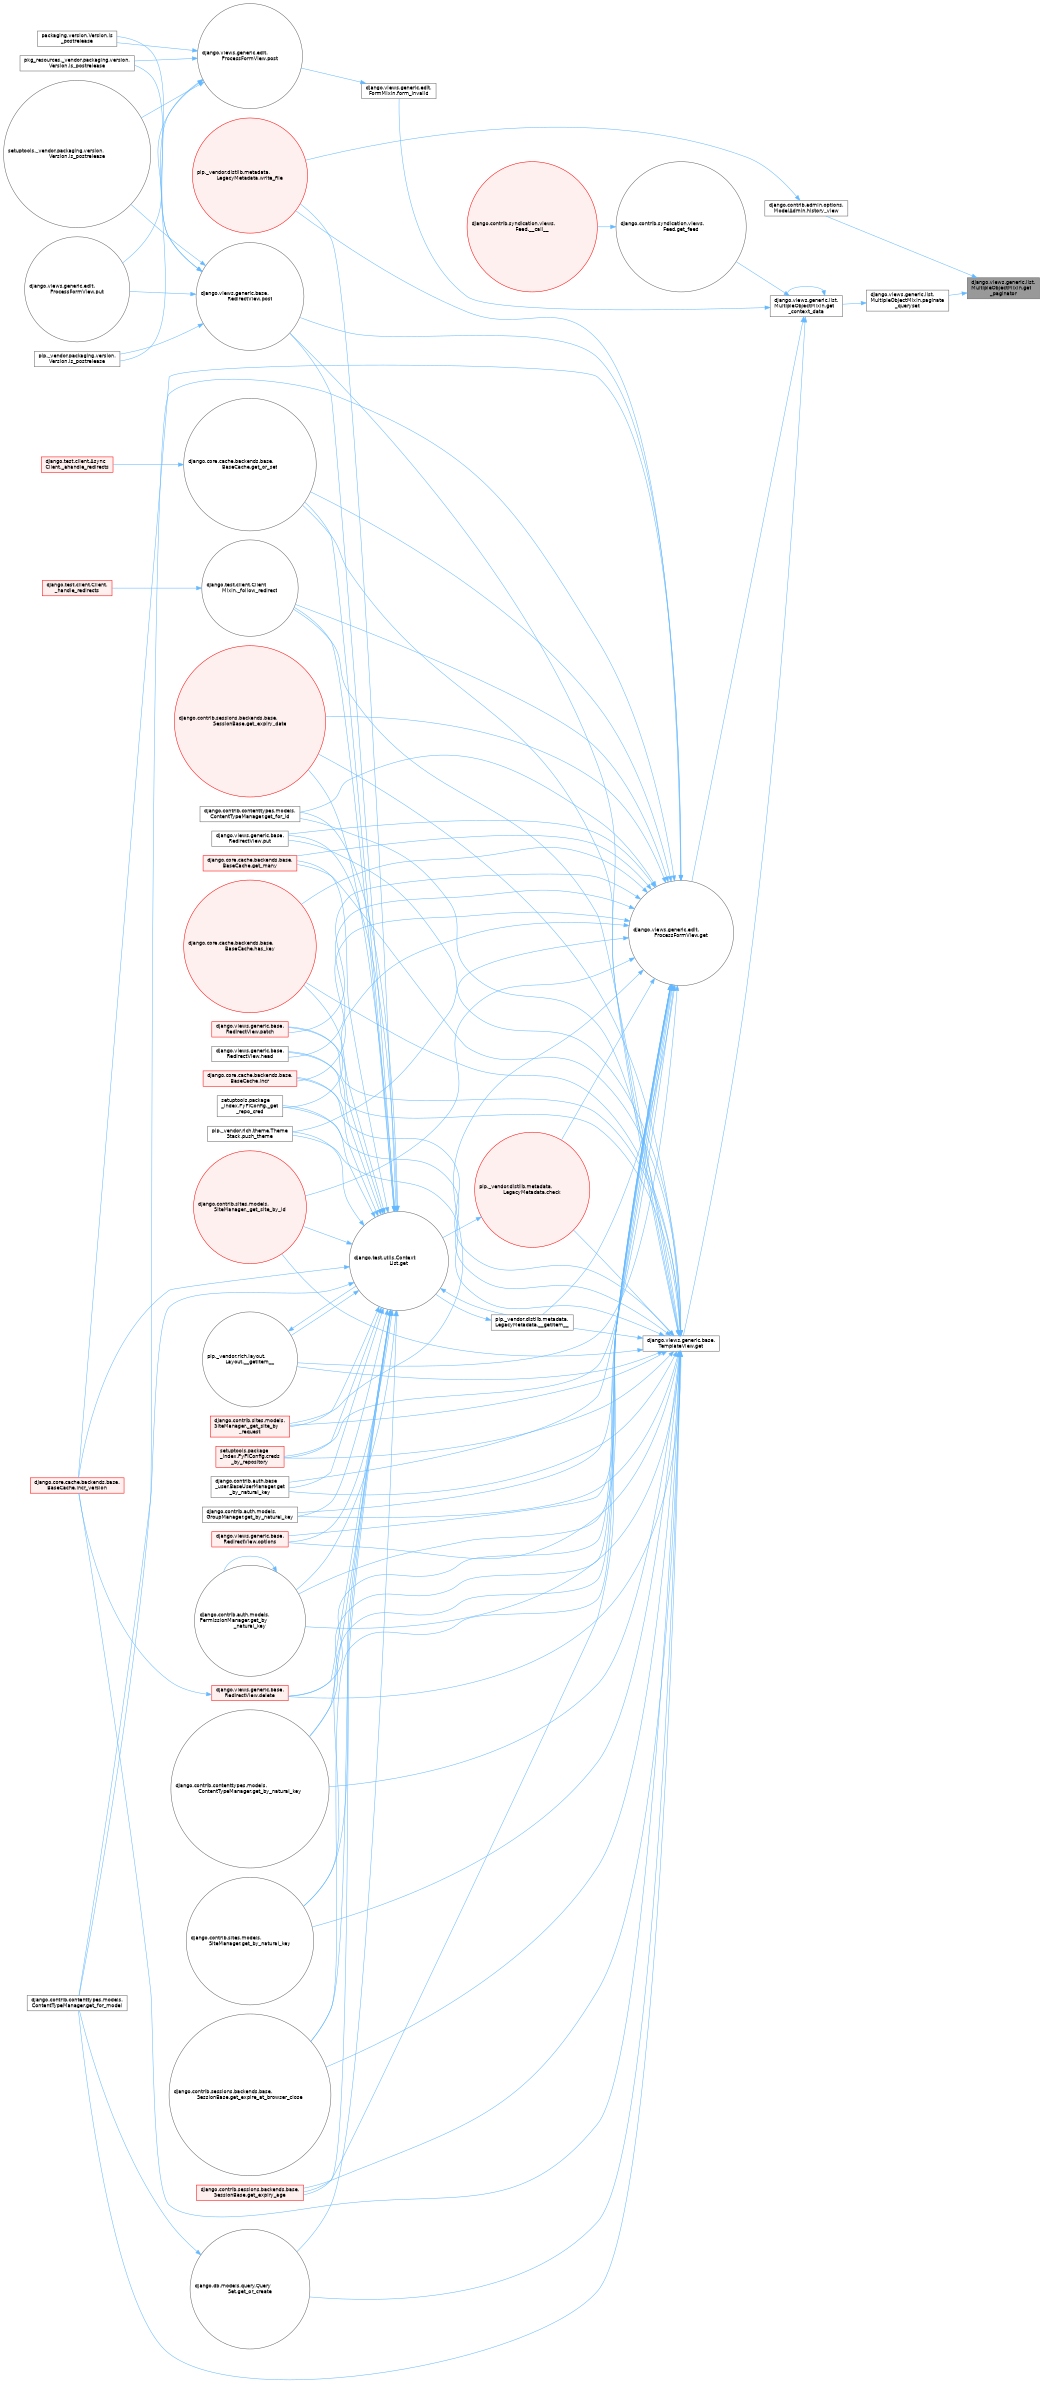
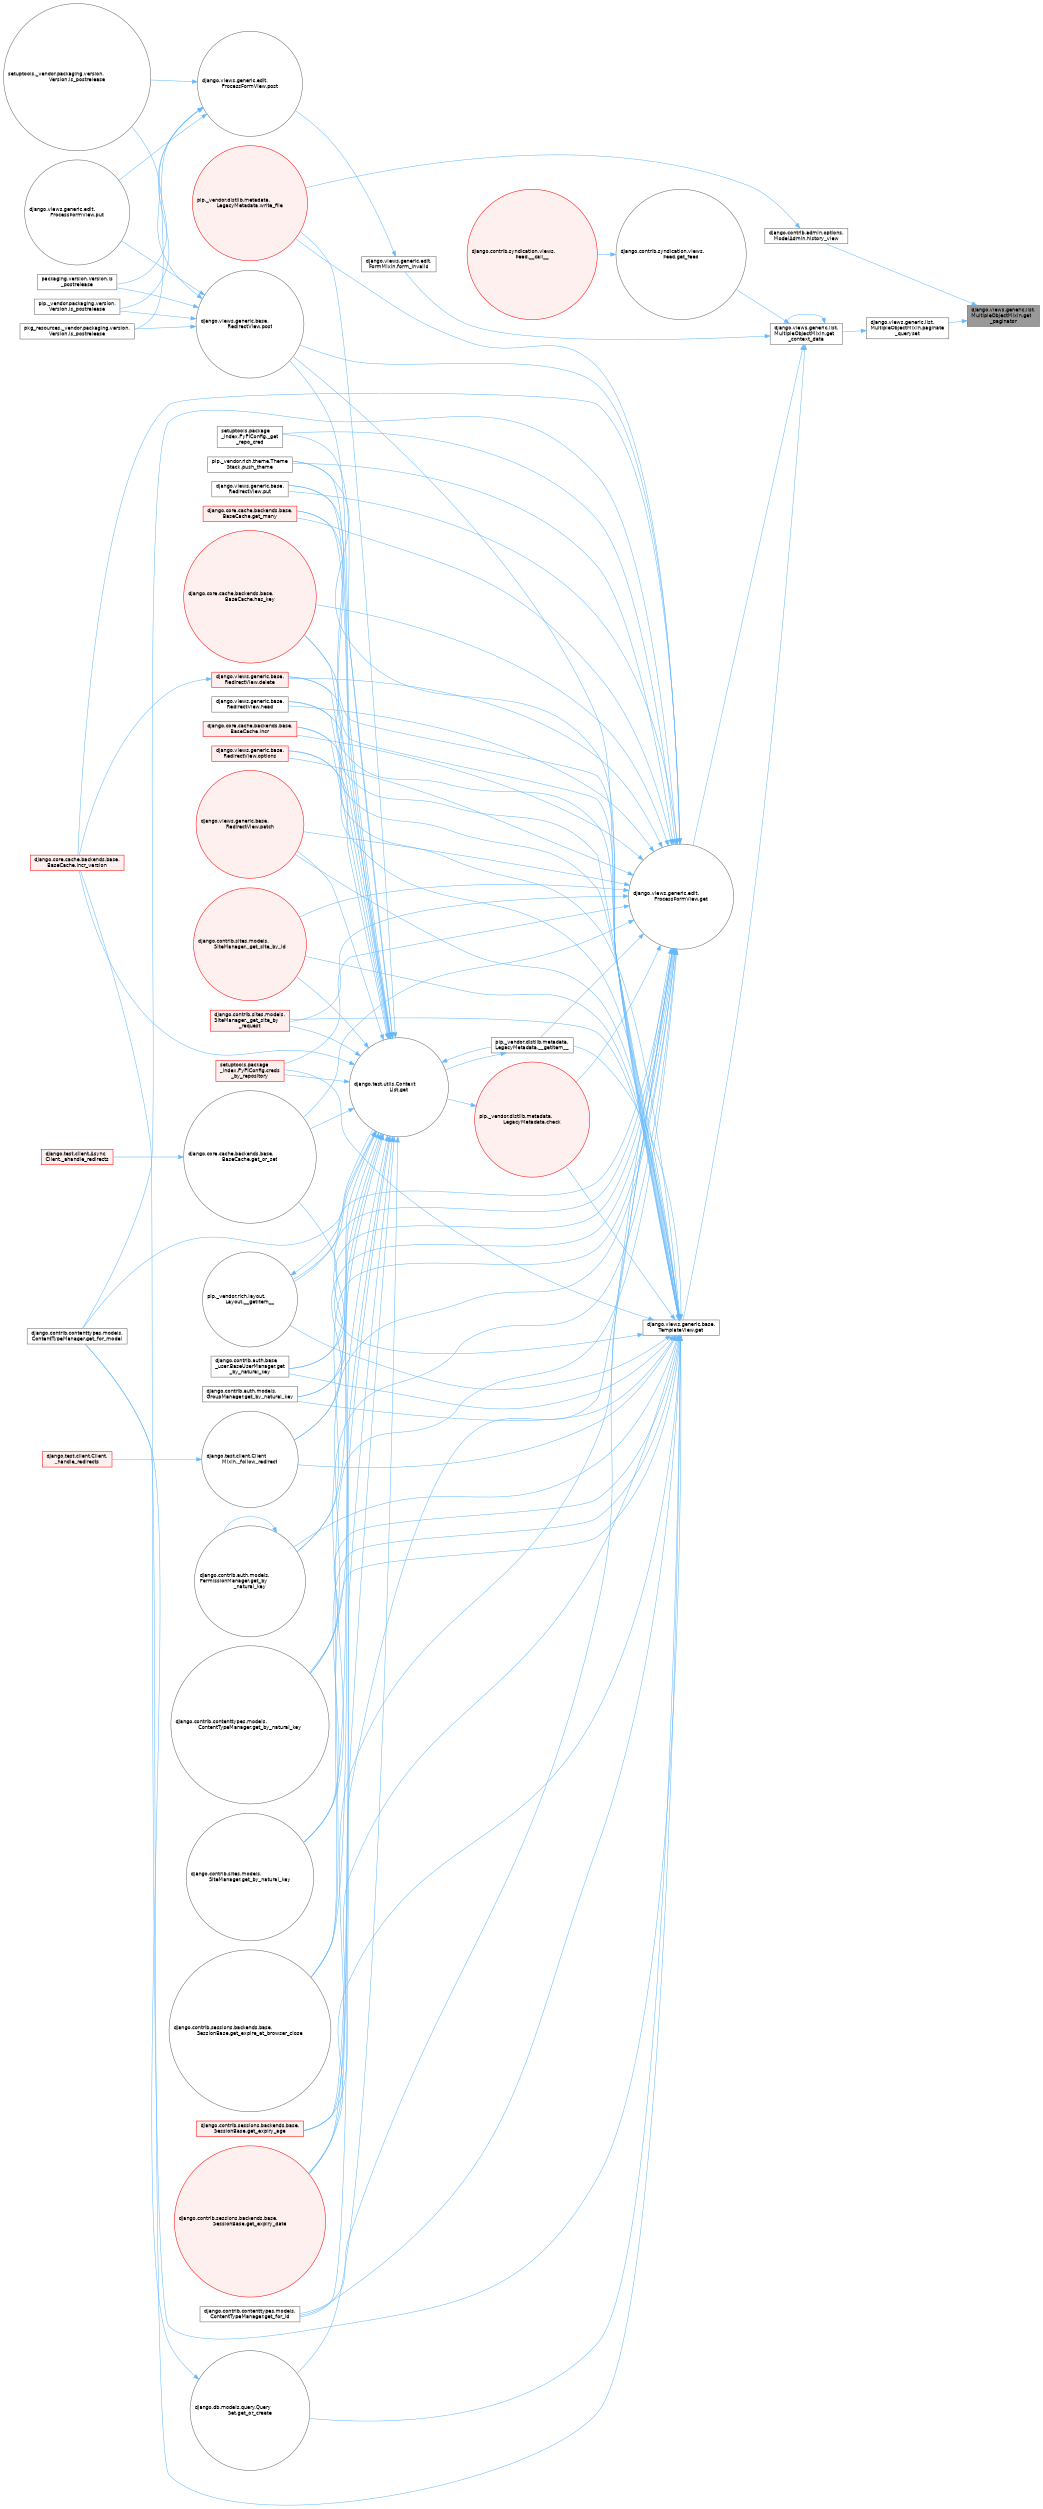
(250, 1029) -> (250, 824)
(470, 1271) -> none
